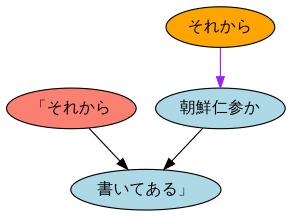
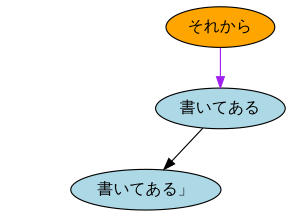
(71, 108) -> none
(220, 108) -> (220, 108)
